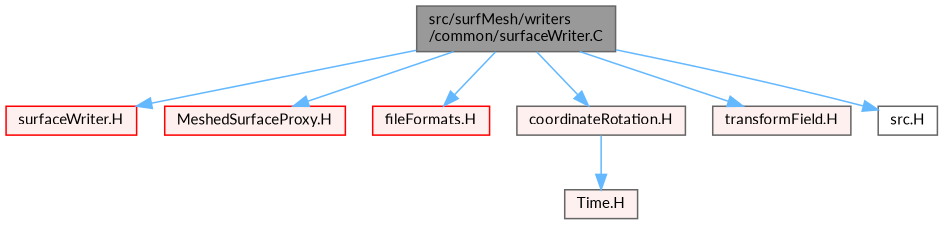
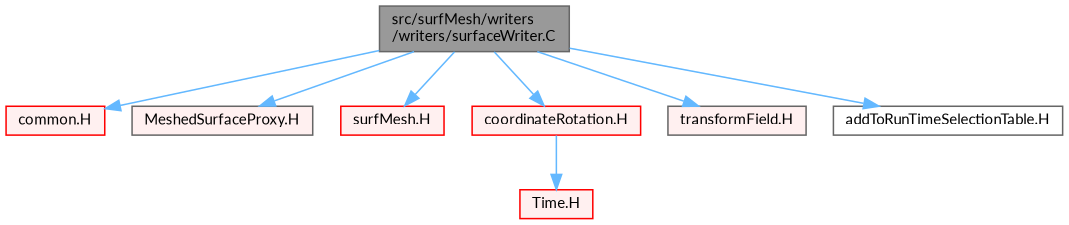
(516, 29) -> (474, 29)
(71, 121) -> (55, 121)
(255, 121) -> (222, 121)
(431, 121) -> (392, 121)
(601, 121) -> (556, 121)
(908, 121) -> (948, 121)
(601, 204) -> (556, 204)
